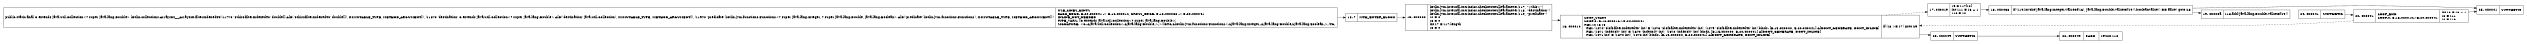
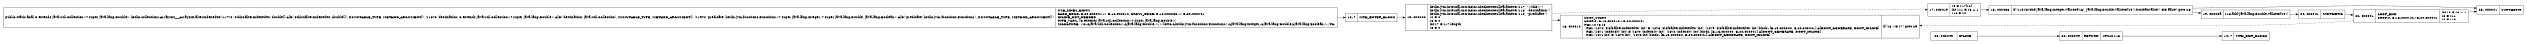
(1905, 14) -> (1739, 10)
none -> (2293, 14)
(1924, 35) -> none
(1965, 36) -> (1965, 36)
(2090, 36) -> (2091, 36)
none -> (2246, 36)
